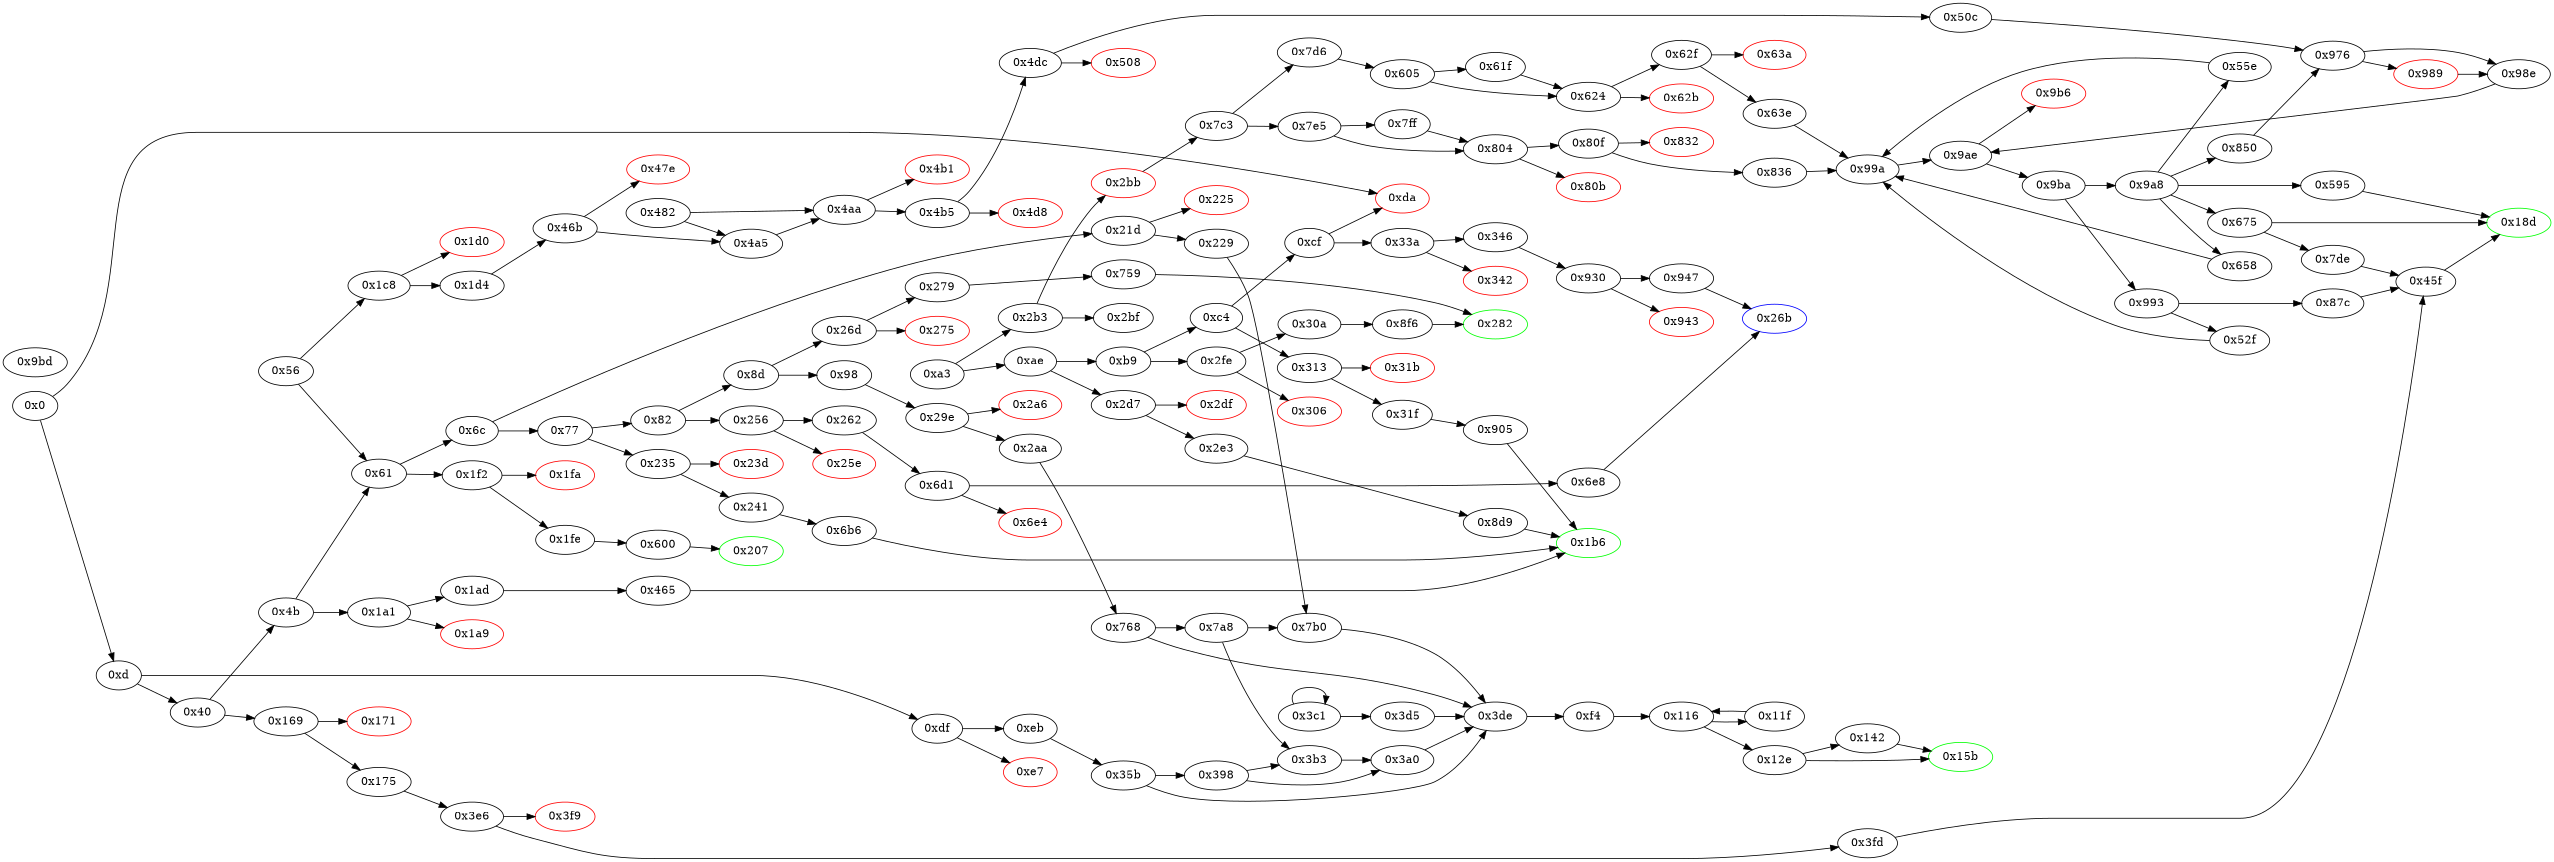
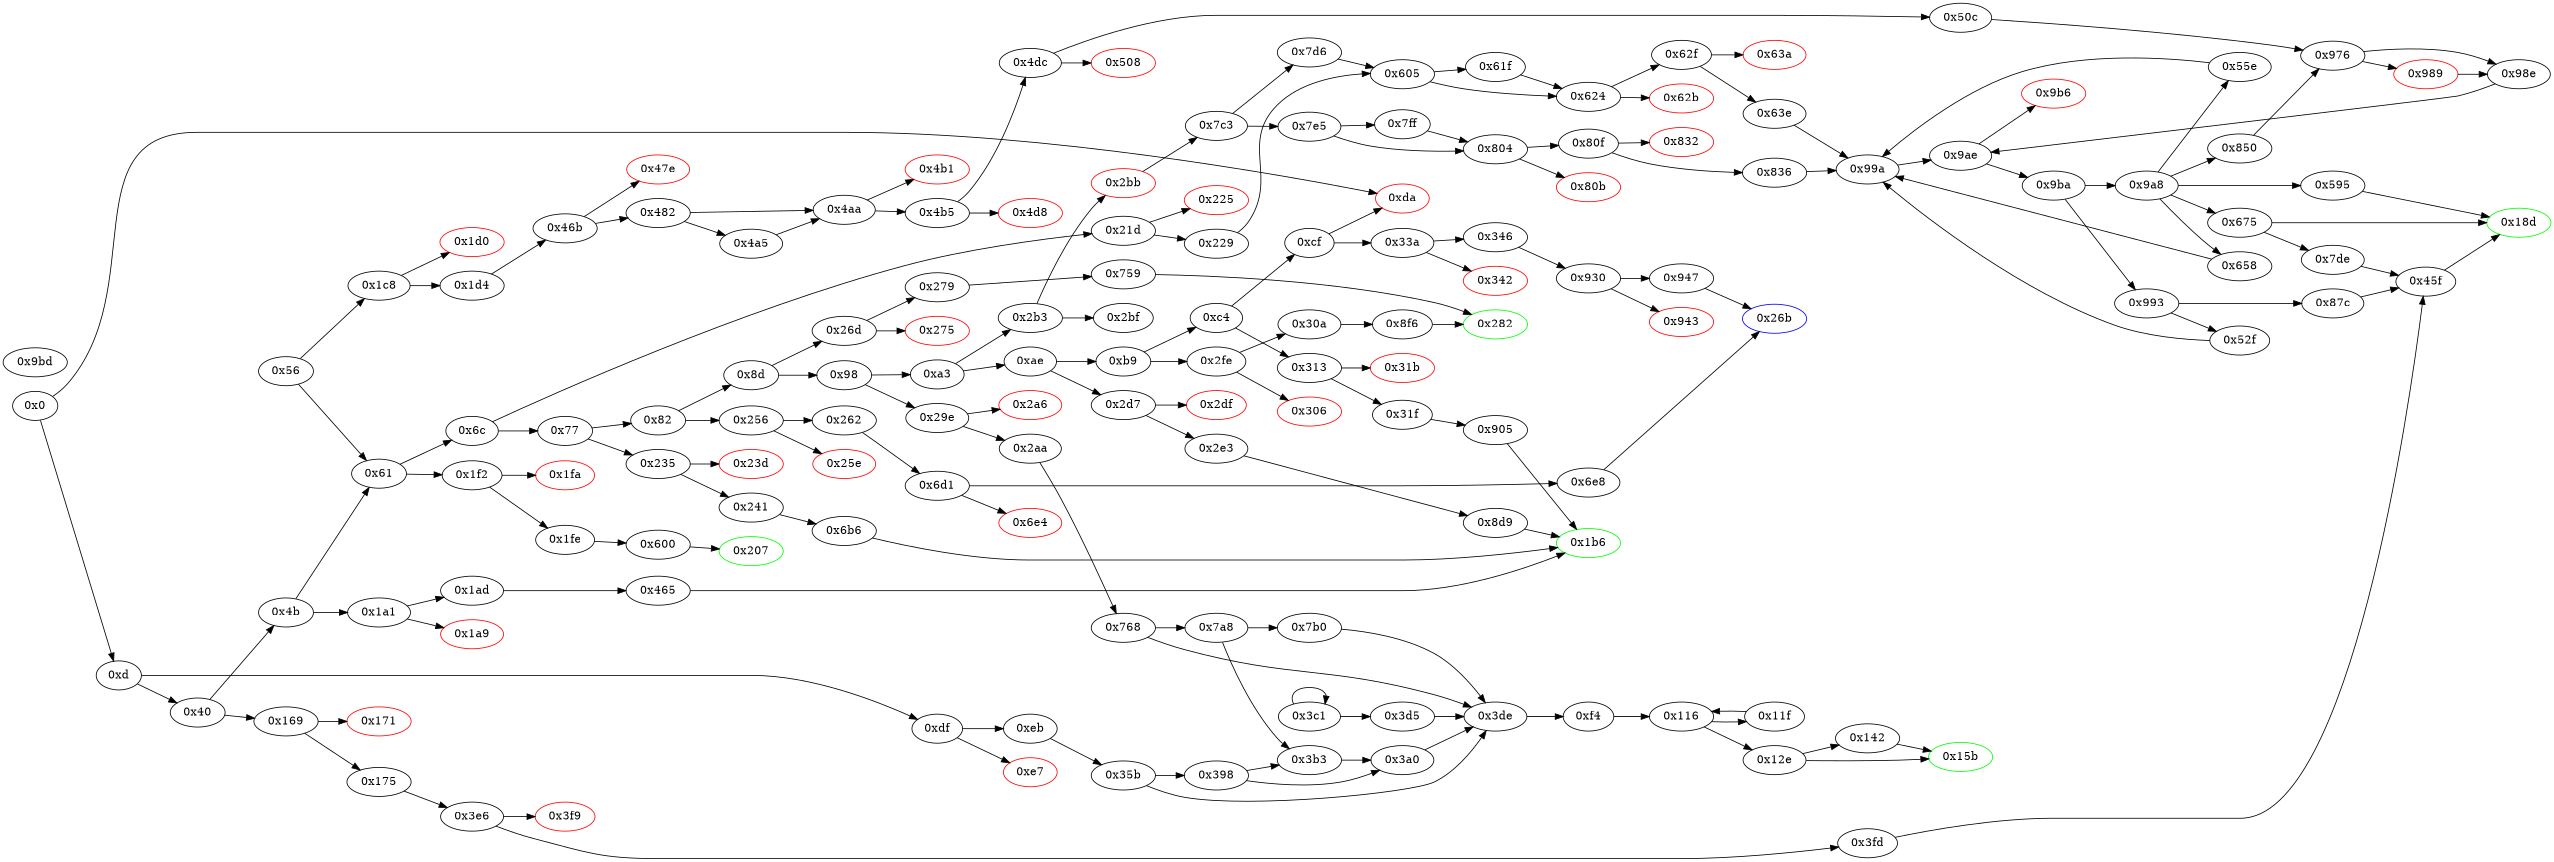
(654, 237) -> (608, 221)
none -> (887, 375)
(1275, 428) -> (1266, 119)
